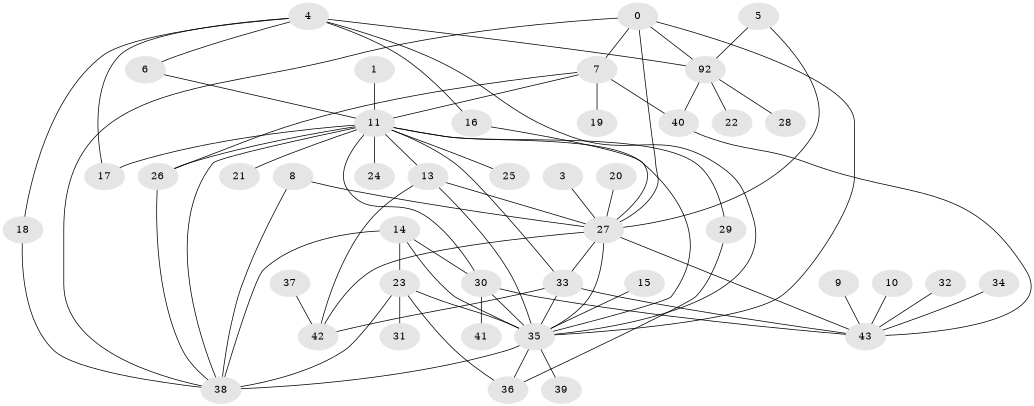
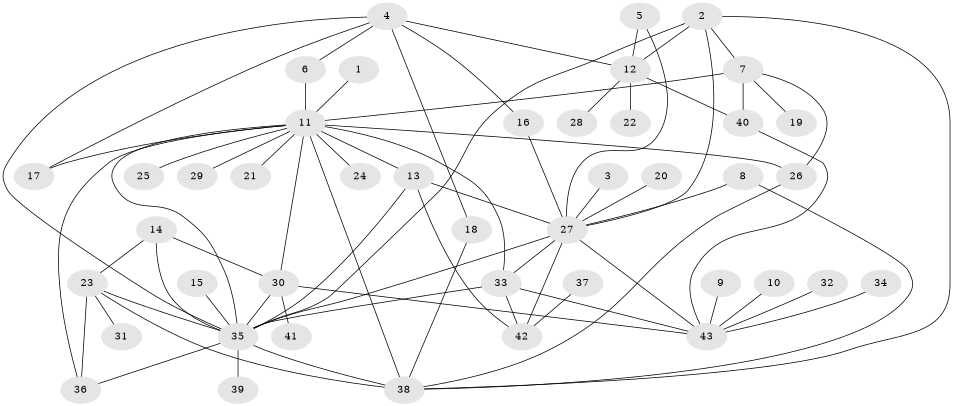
(638, 16) -> (702, 16)
(705, 70) -> (630, 70)
(268, 267) -> none
(621, 336) -> (90, 180)
